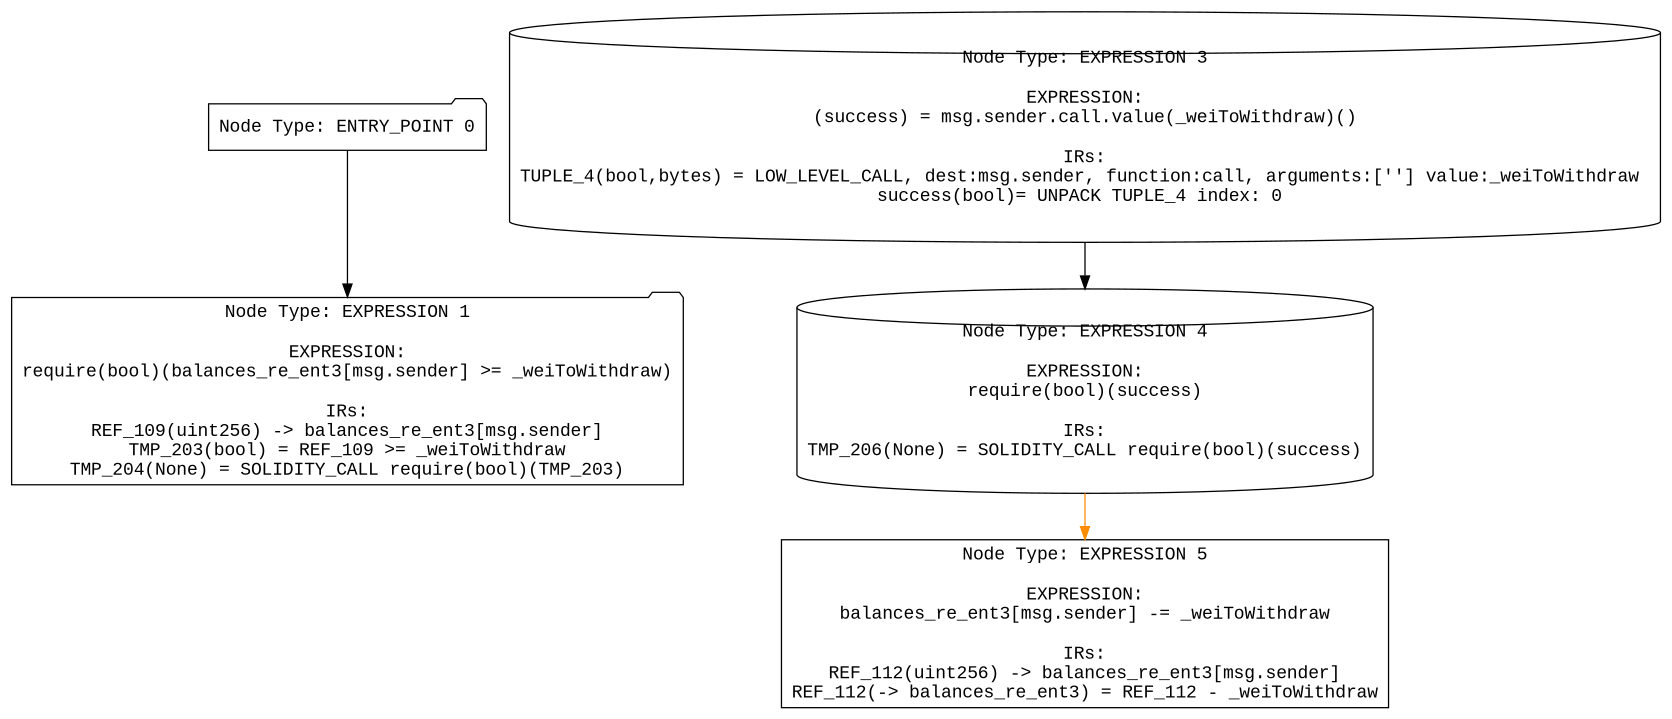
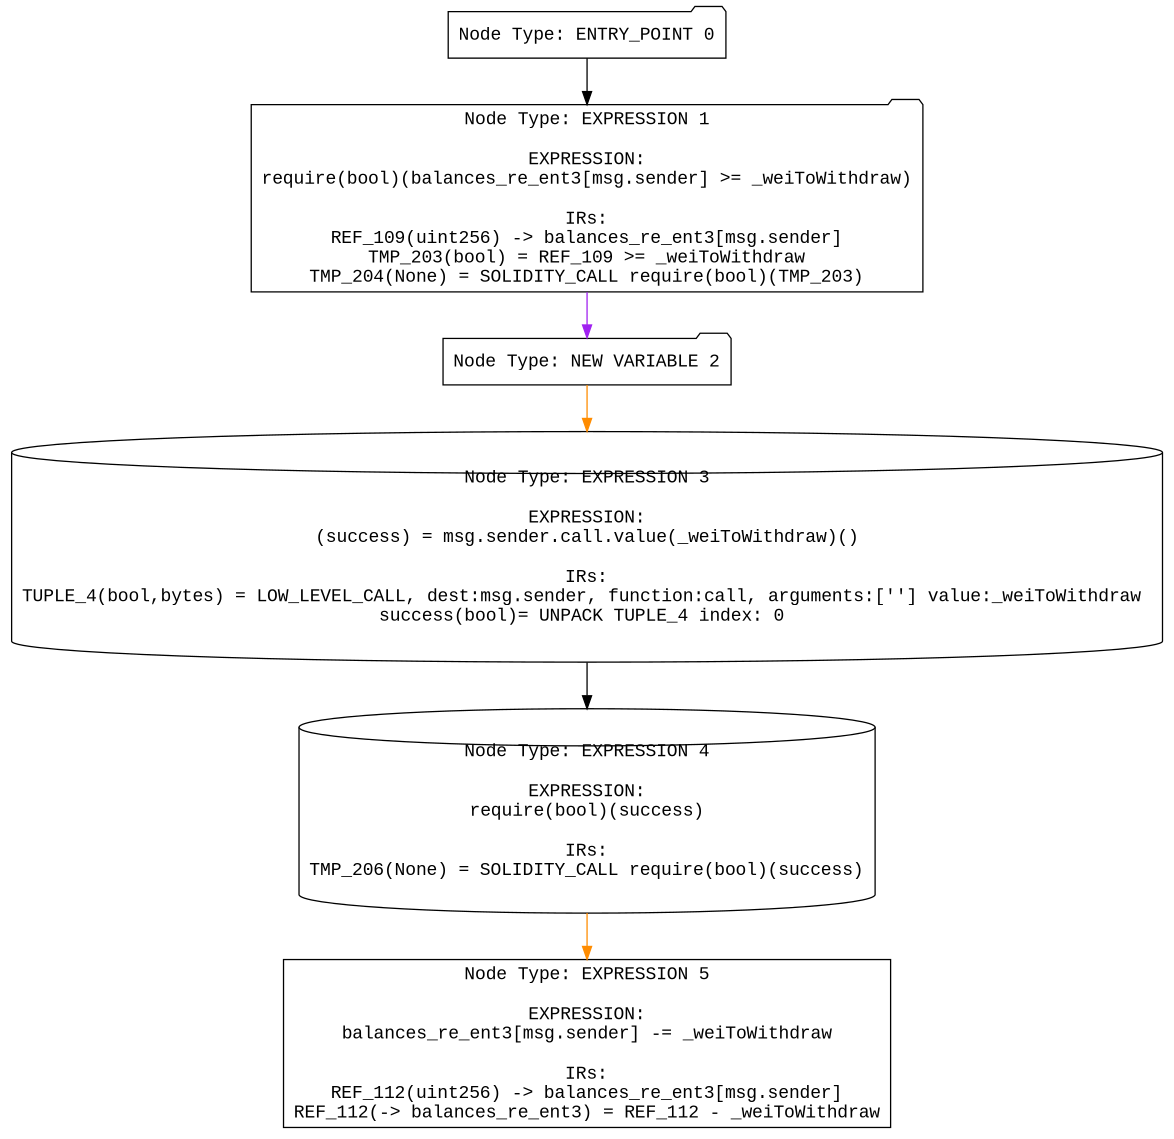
none -> (587, 362)
